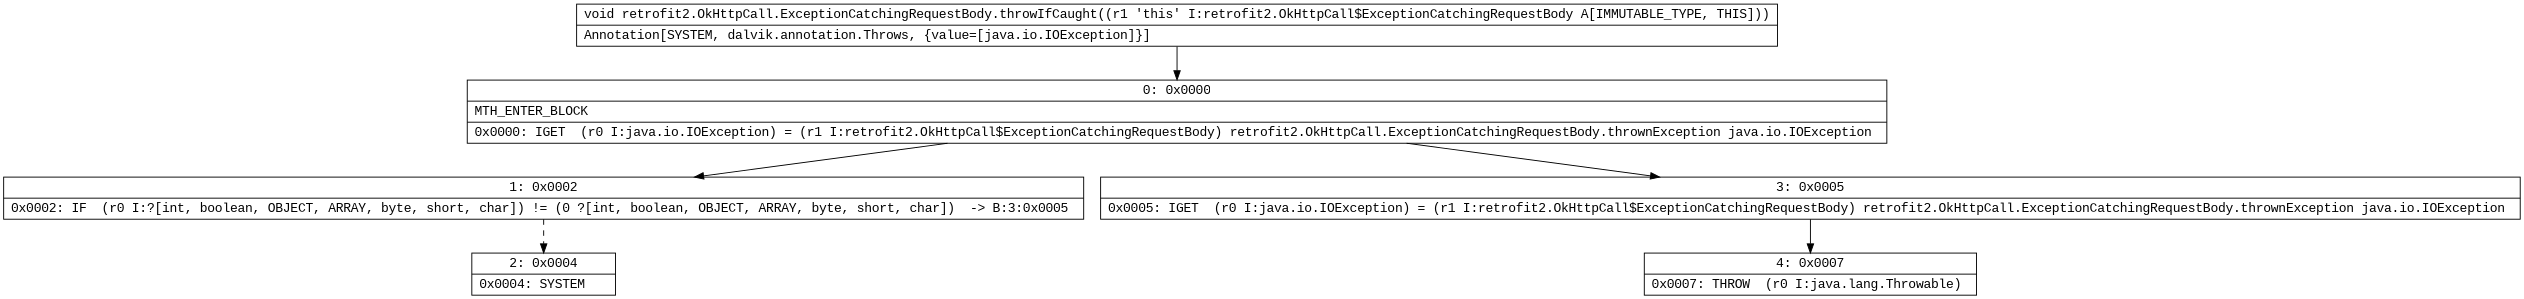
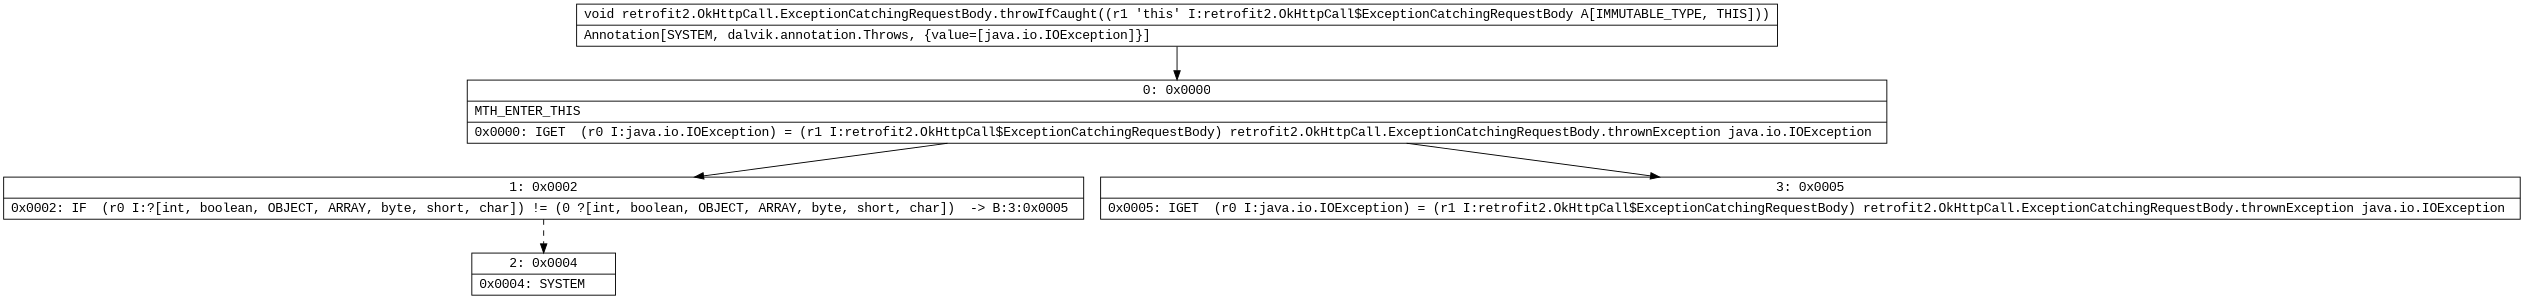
(531, 111) -> (528, 111)
(1810, 274) -> none
